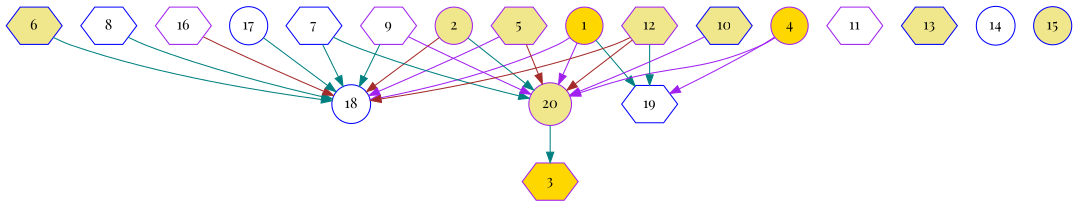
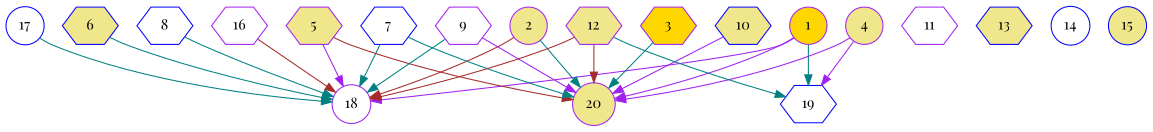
(790, 26) -> (864, 26)
(351, 104) -> (351, 104)
(550, 139) -> (635, 61)
